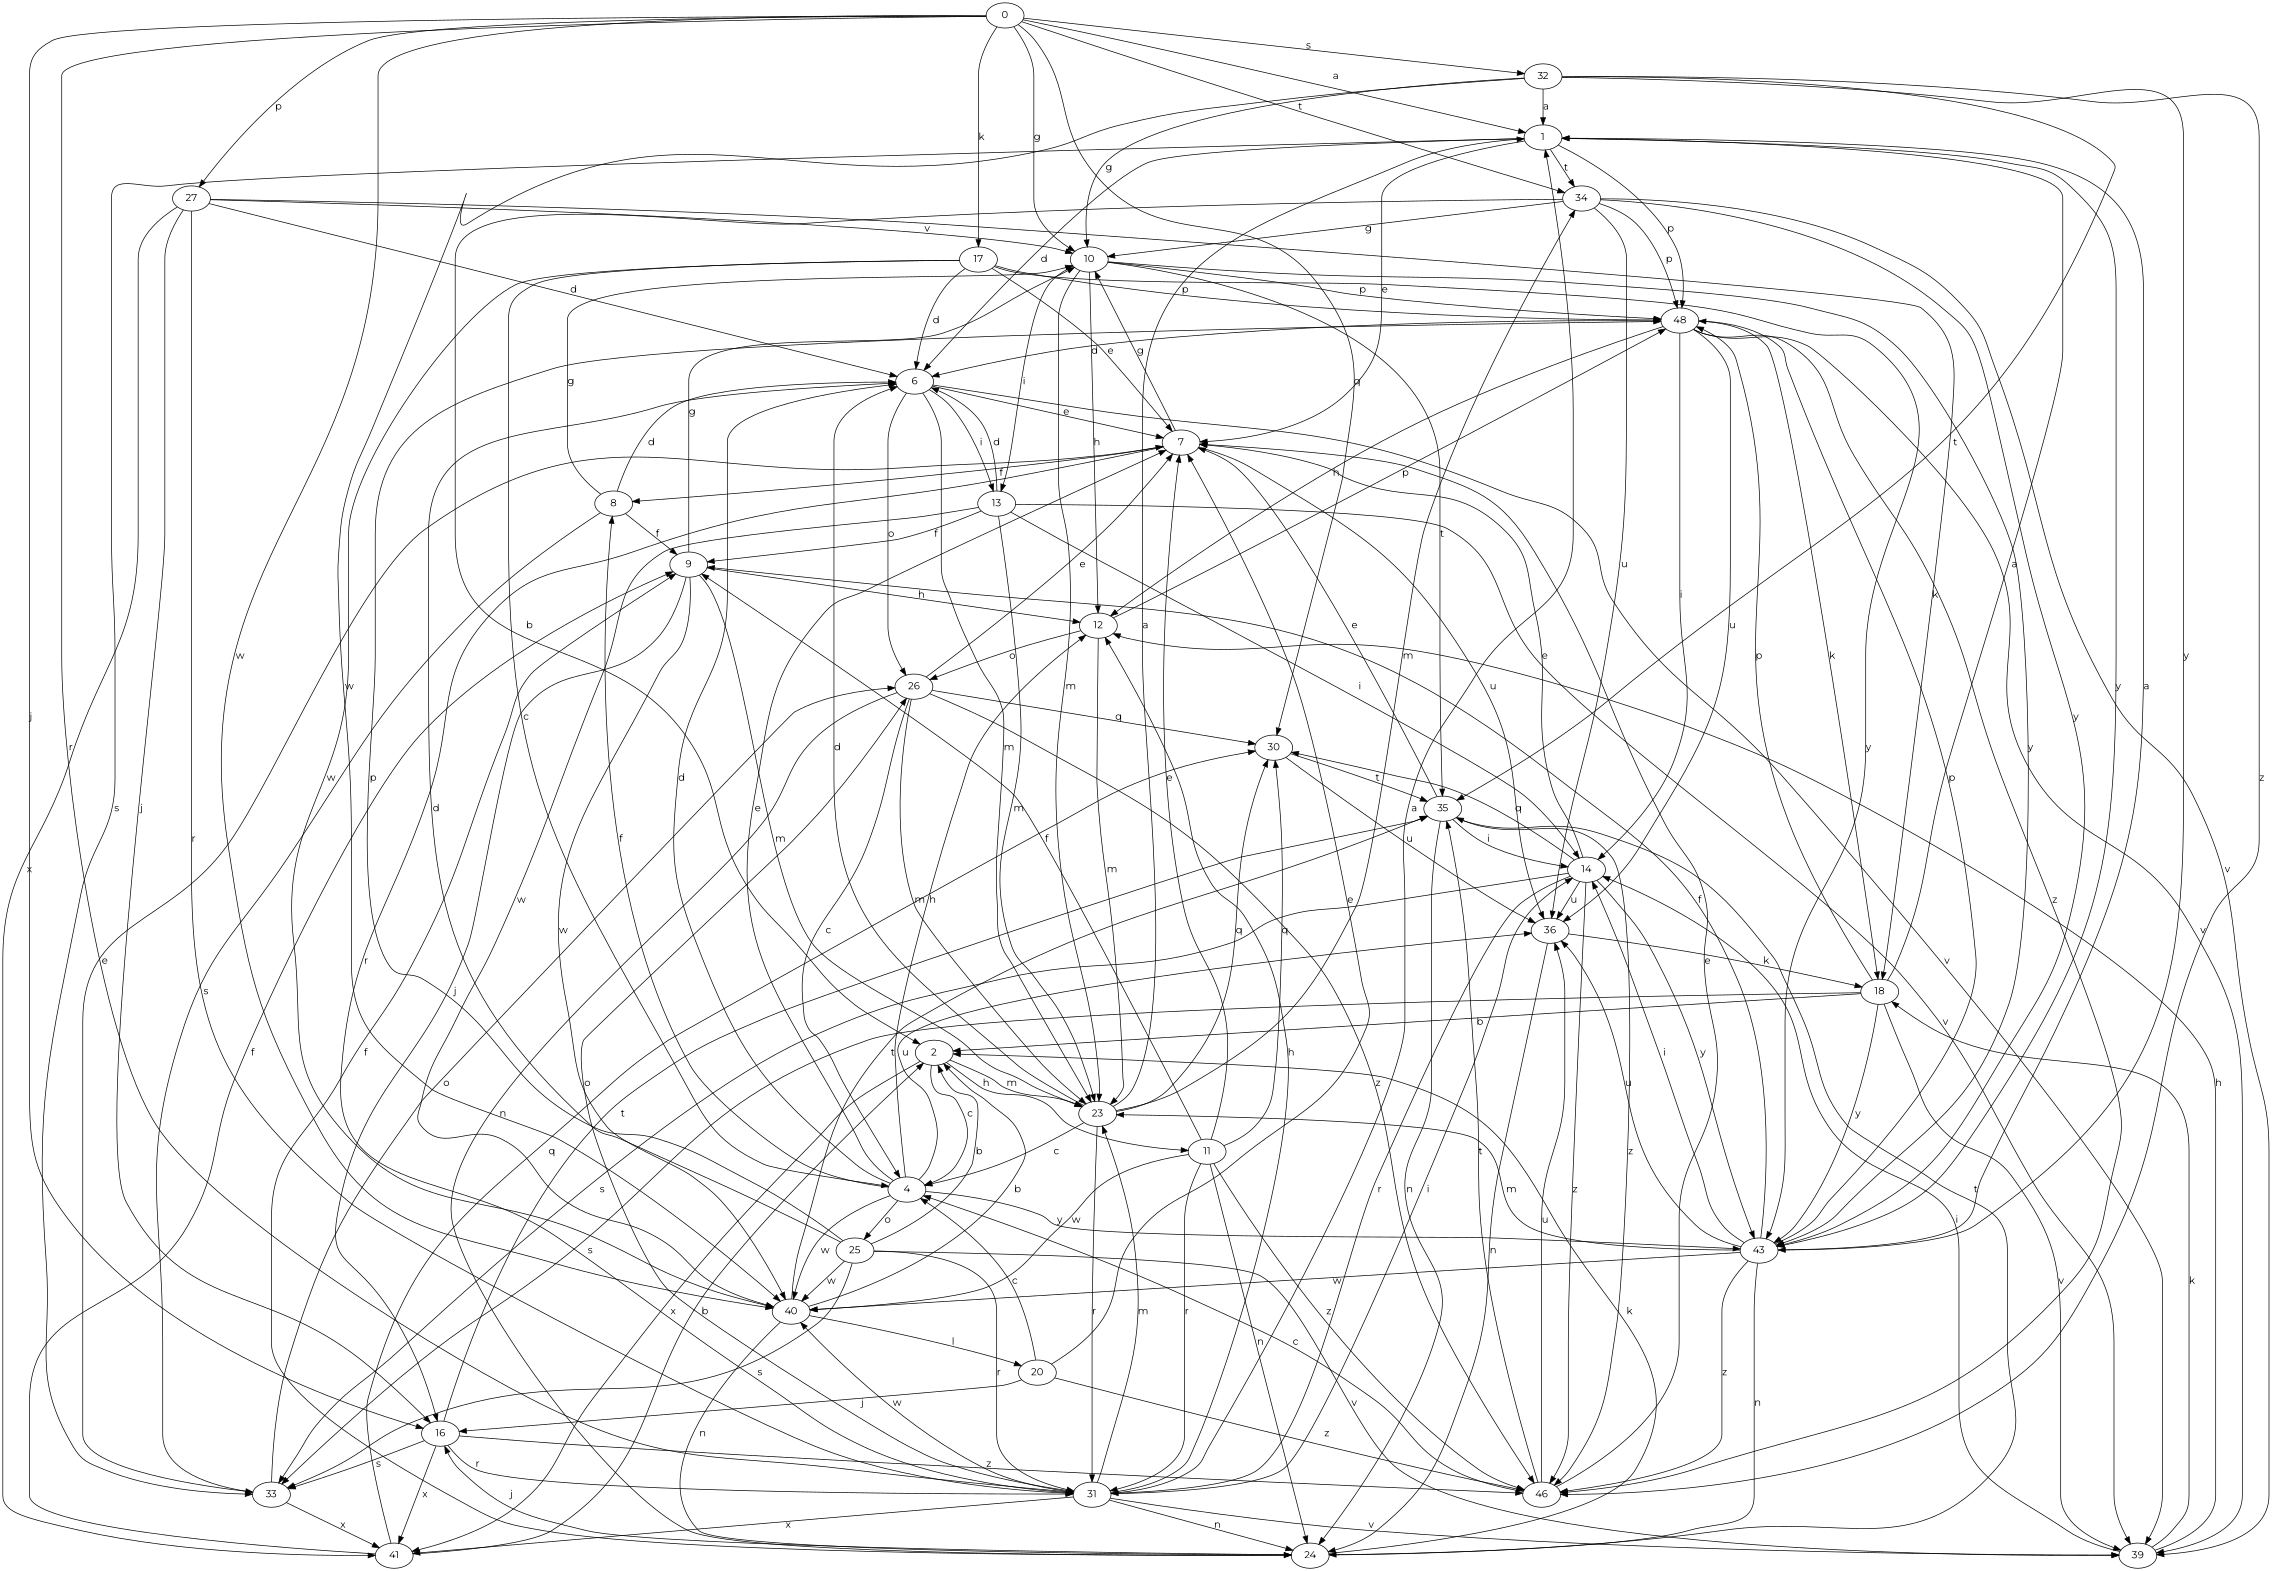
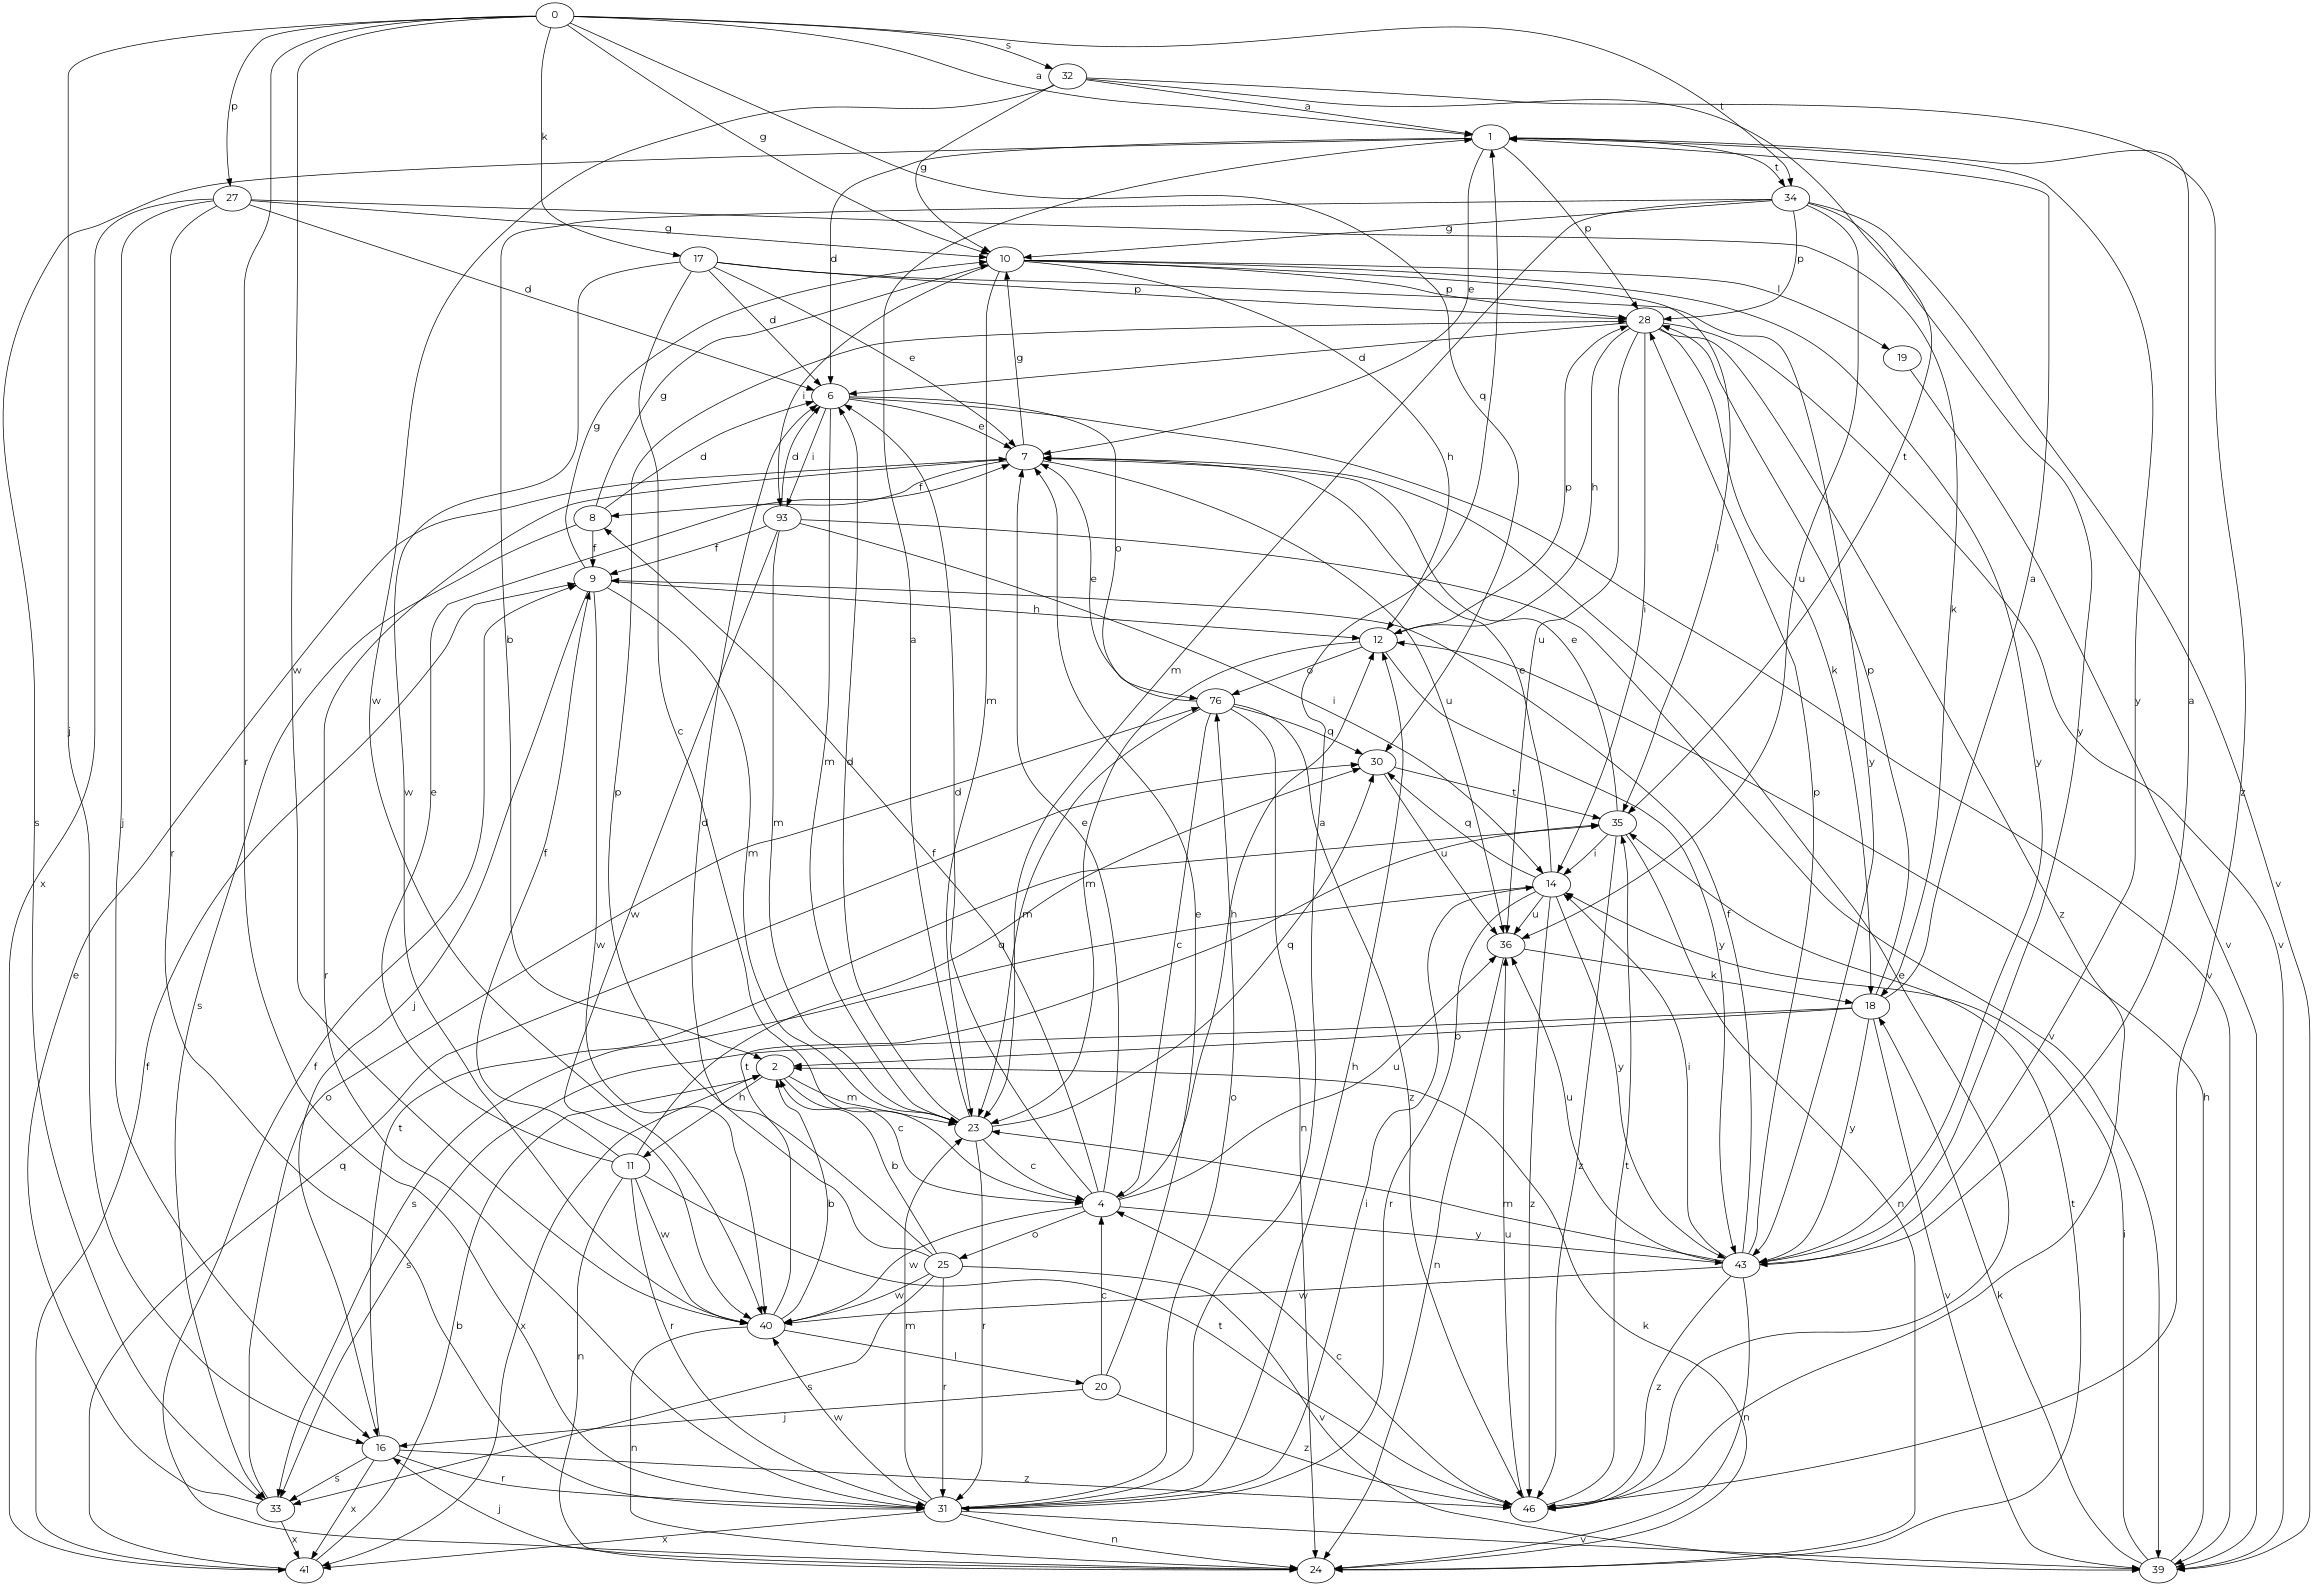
(927, 229) -> (669, 229)
(1680, 321) -> (1645, 321)
none -> (1902, 358)
(2183, 489) -> (1693, 868)
(997, 504) -> (782, 518)
(1442, 534) -> (1718, 549)
(914, 687) -> (1216, 701)
(1390, 735) -> (1290, 530)
(1329, 1312) -> (1221, 1326)
